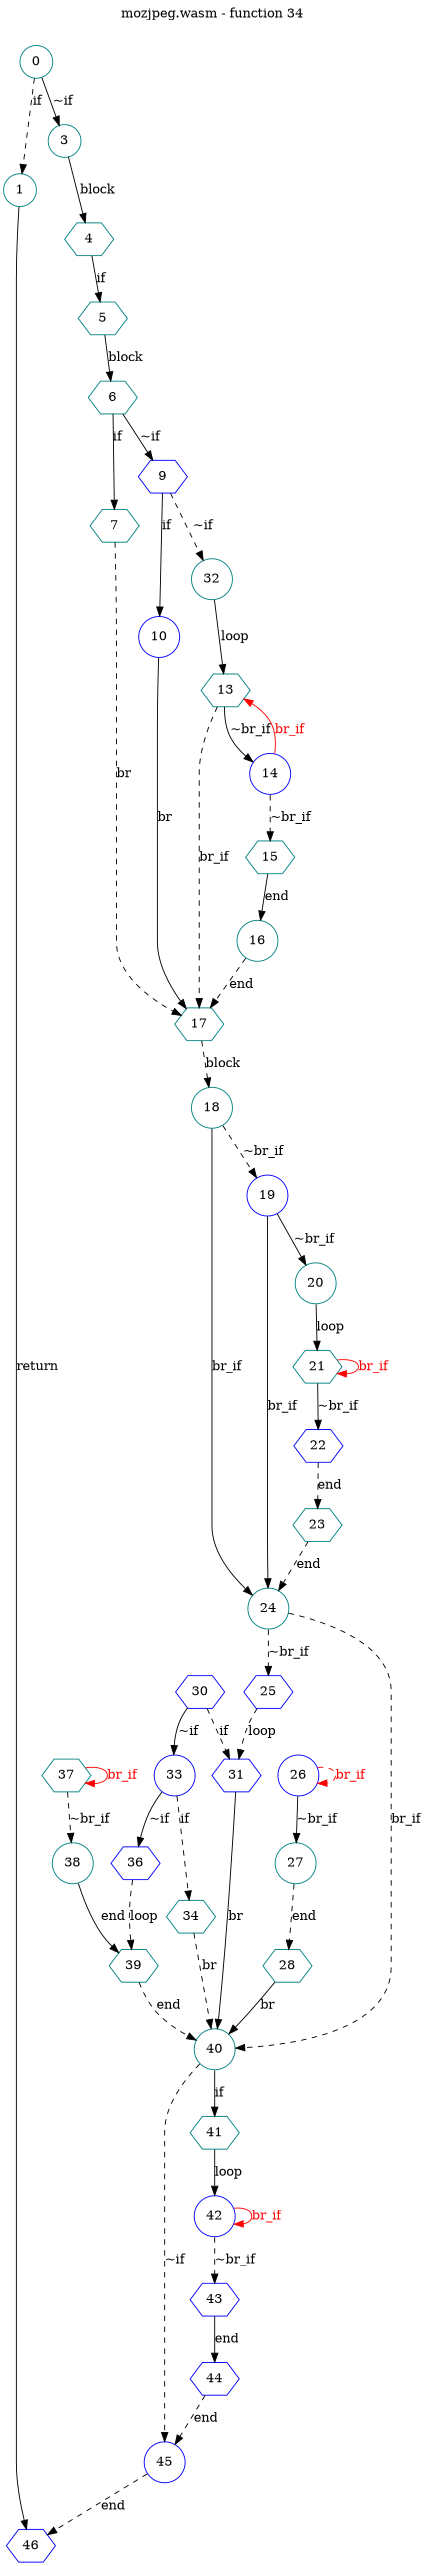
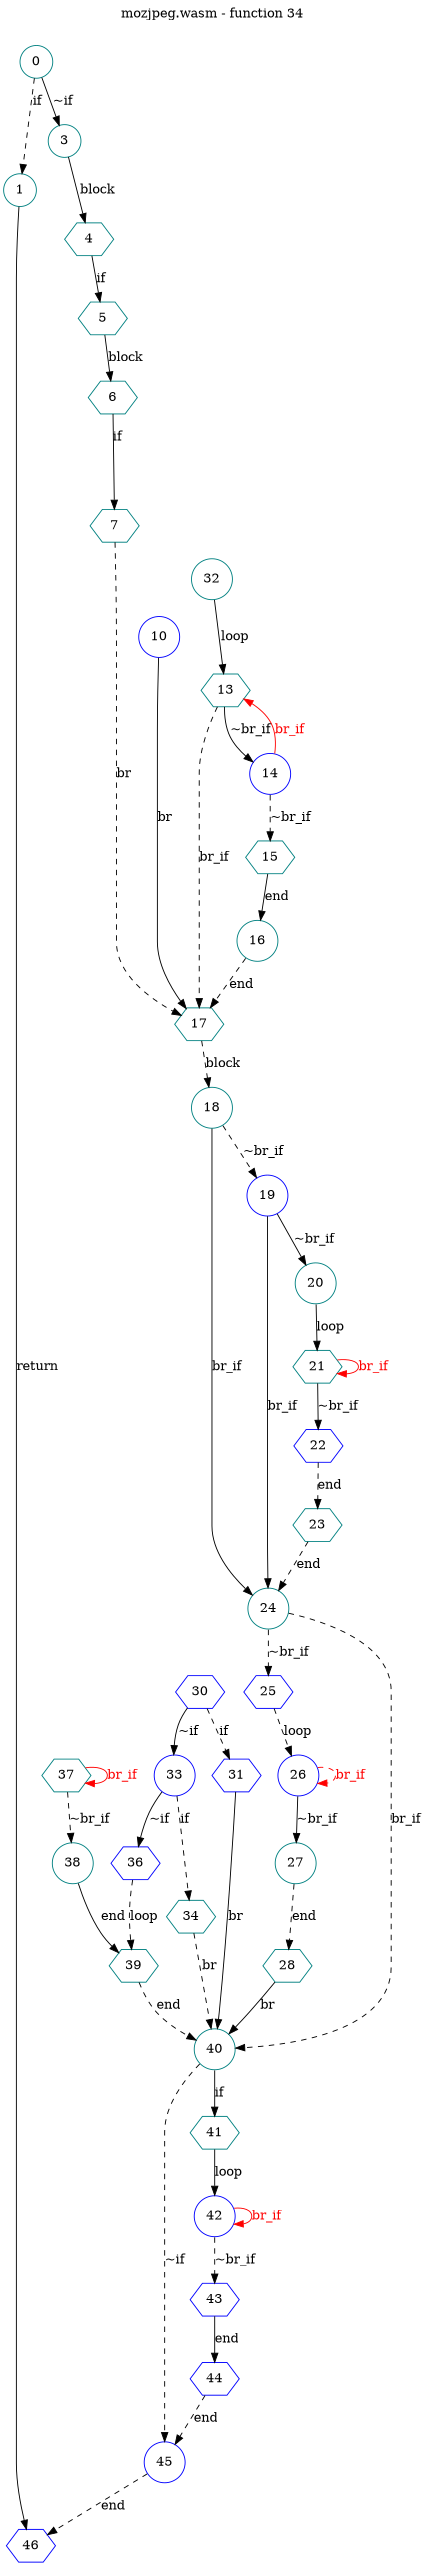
(163, 477) -> none
(247, 1728) -> (281, 1728)
